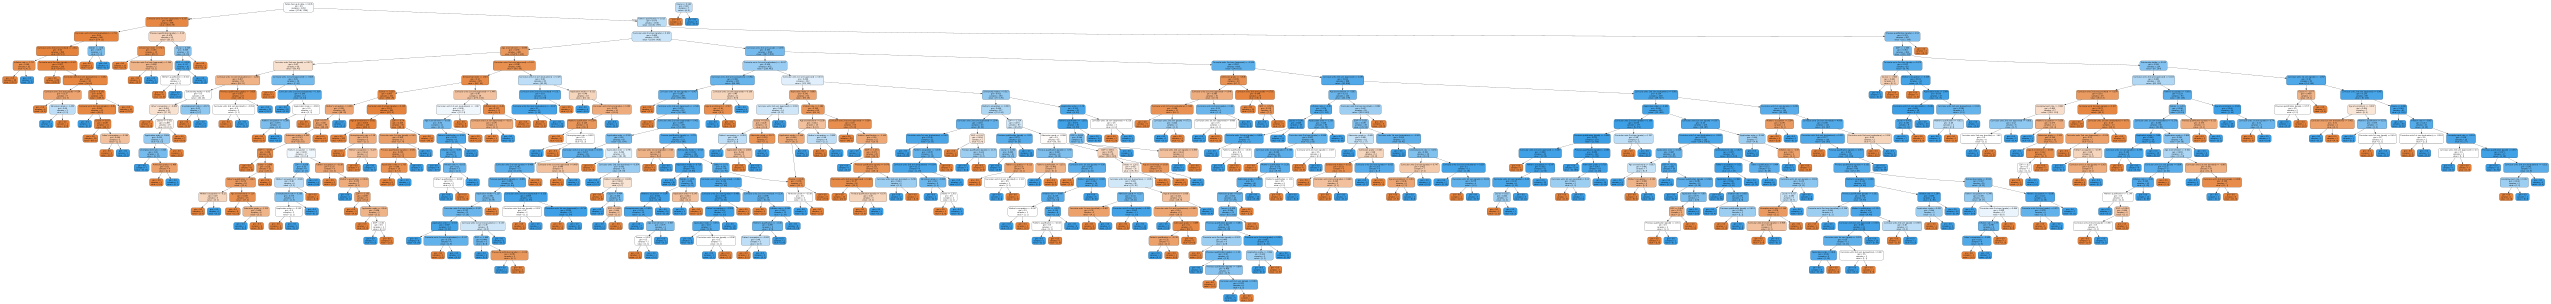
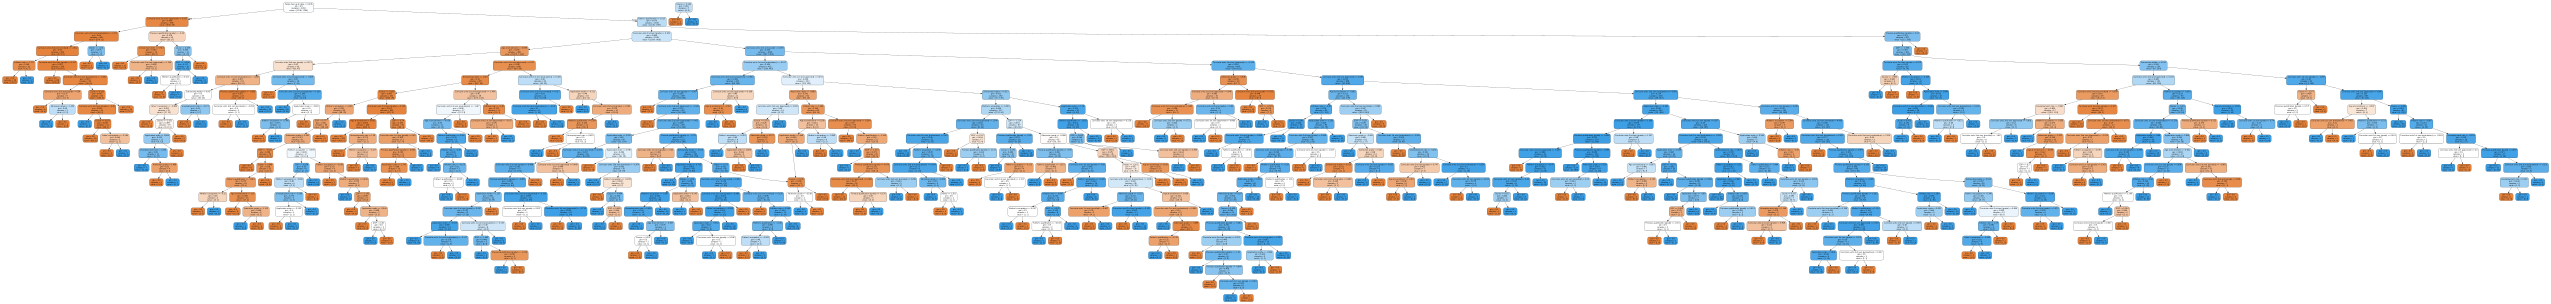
(1398, 153) -> (1398, 153)
(1189, 241) -> none
